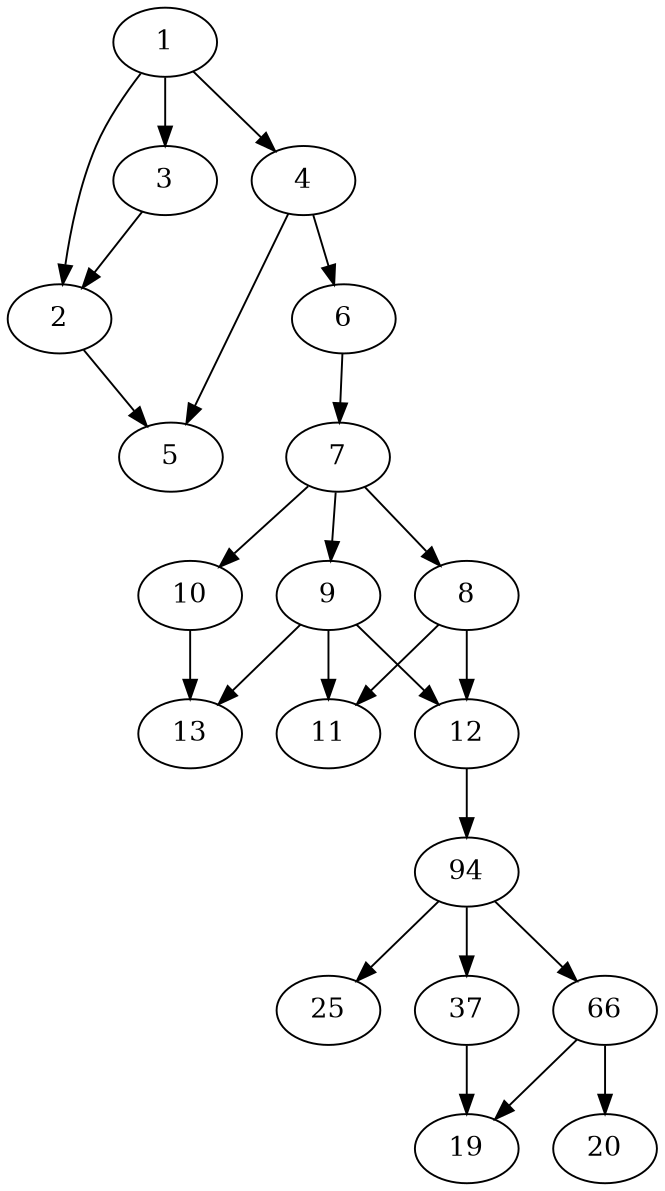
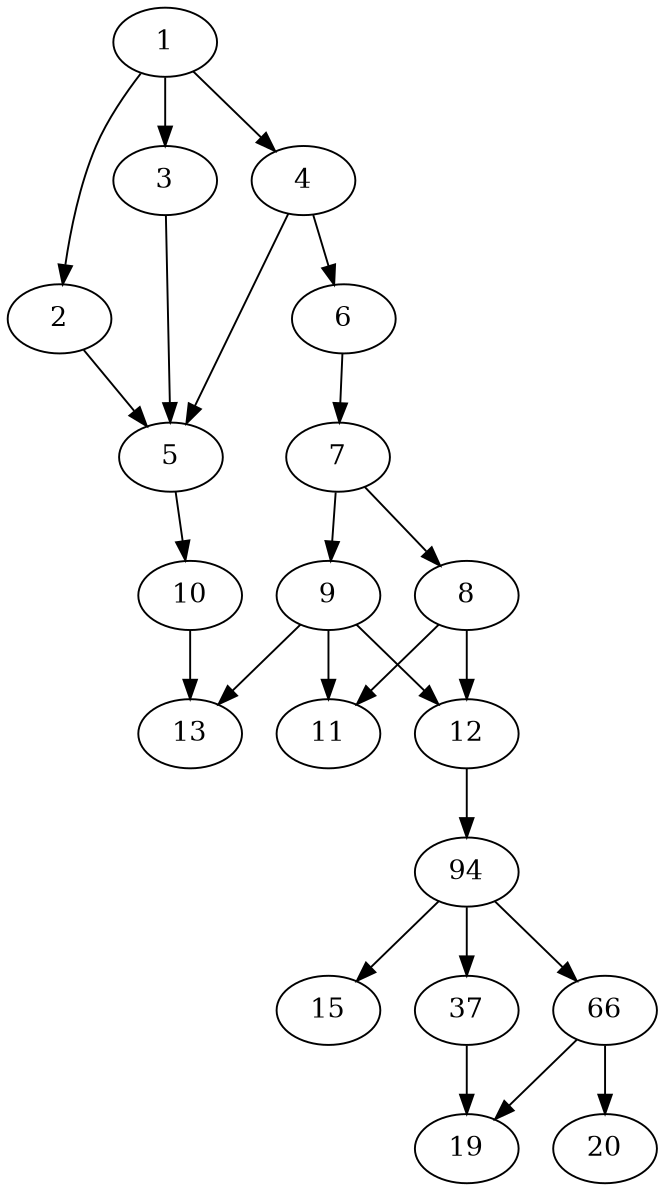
(118, 242) -> (168, 309)
(271, 520) -> (179, 516)
(328, 1010) -> (328, 1010)
